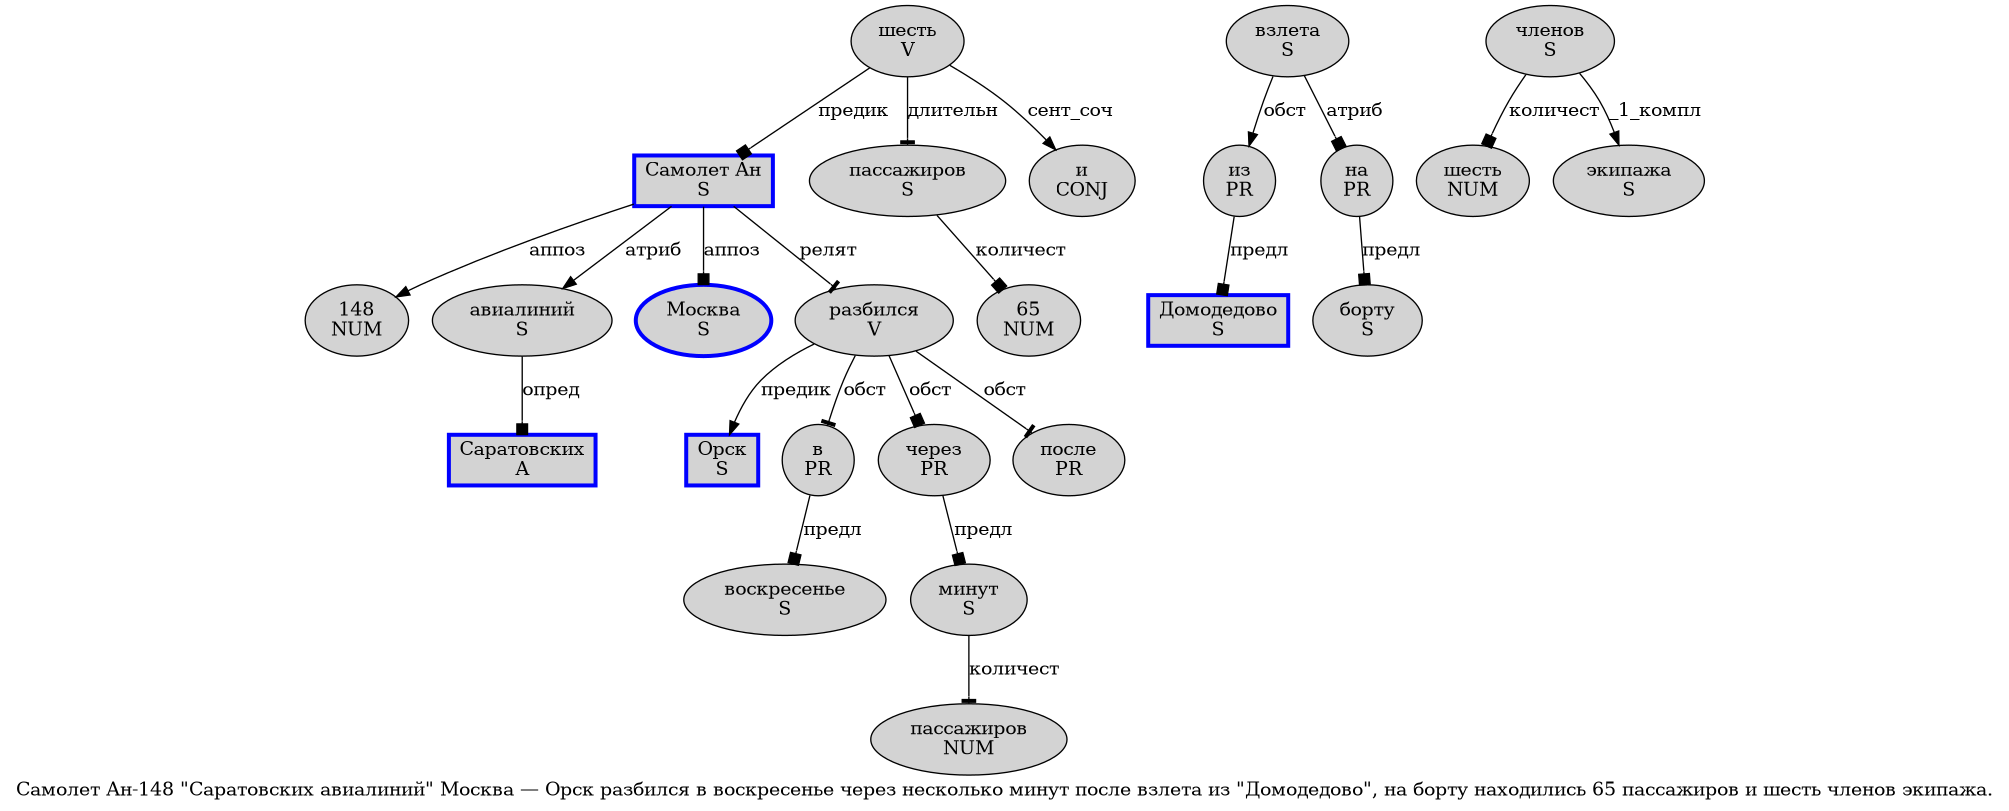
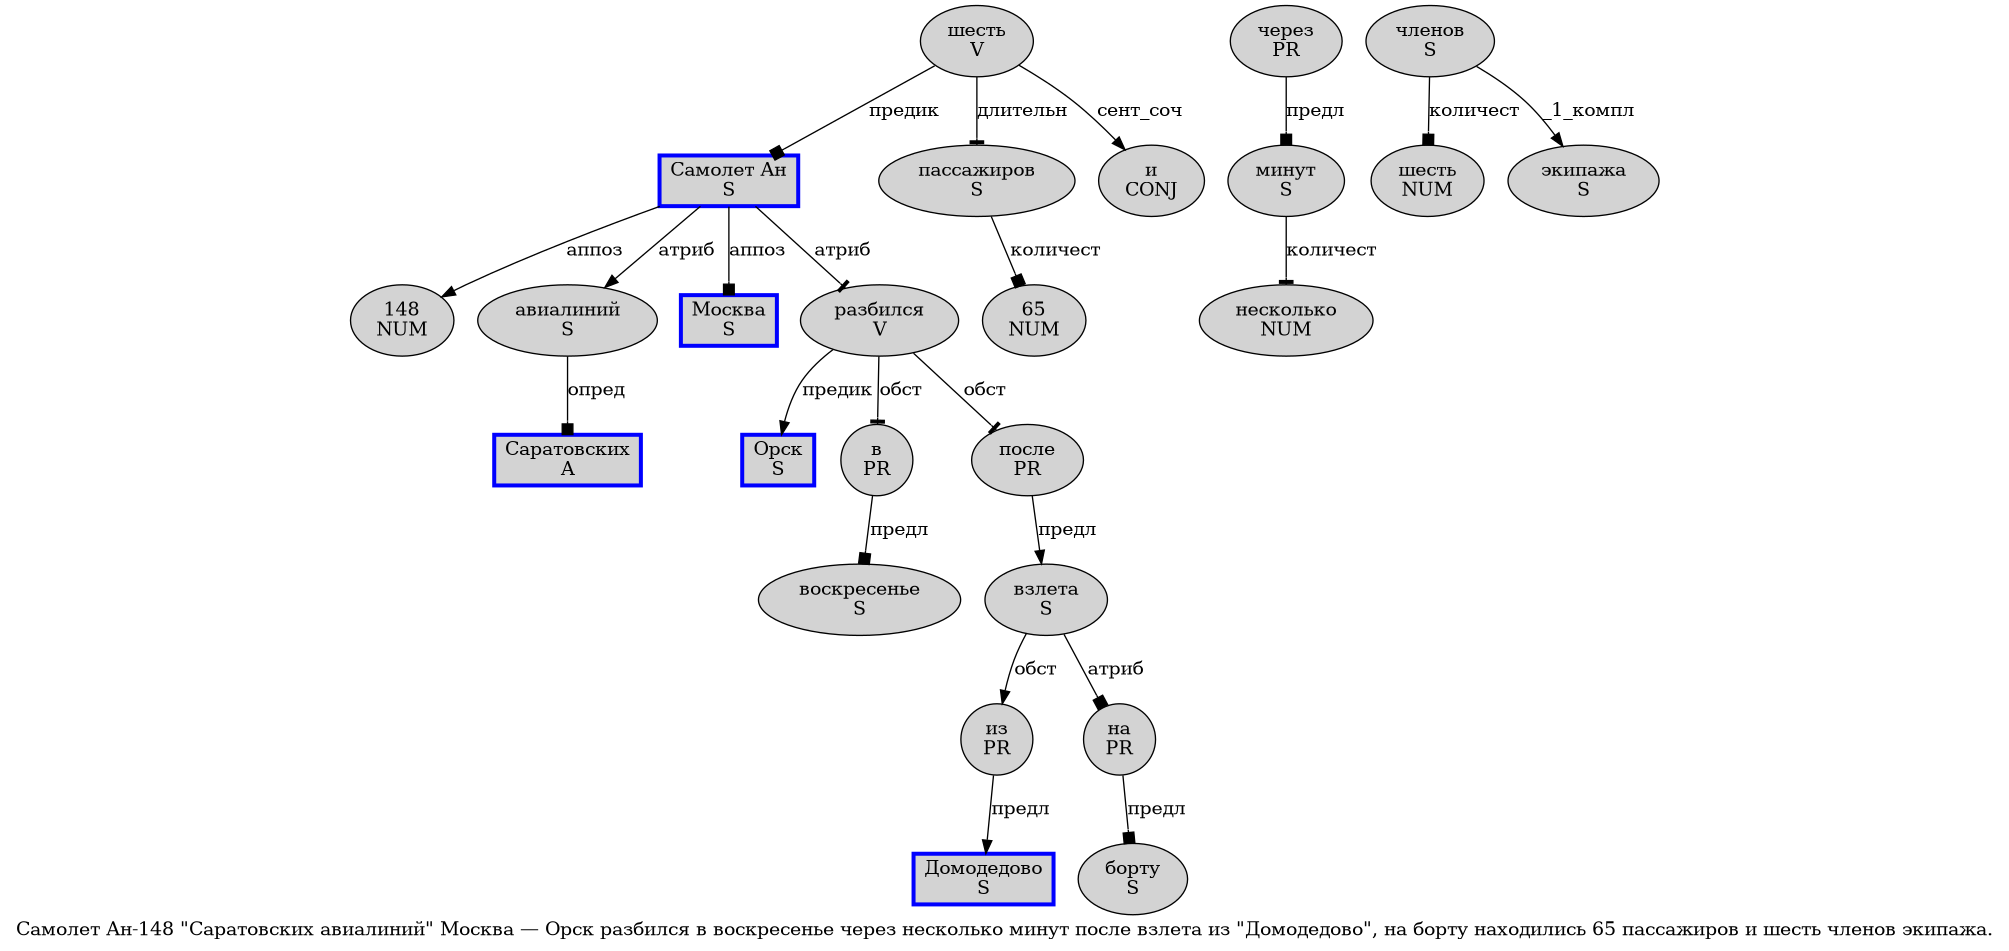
(1229, 249) -> (990, 808)
(828, 251) -> (843, 251)
(704, 320) -> (729, 320)
(902, 384) -> none
none -> (1036, 523)
(969, 739) -> (1286, 320)
